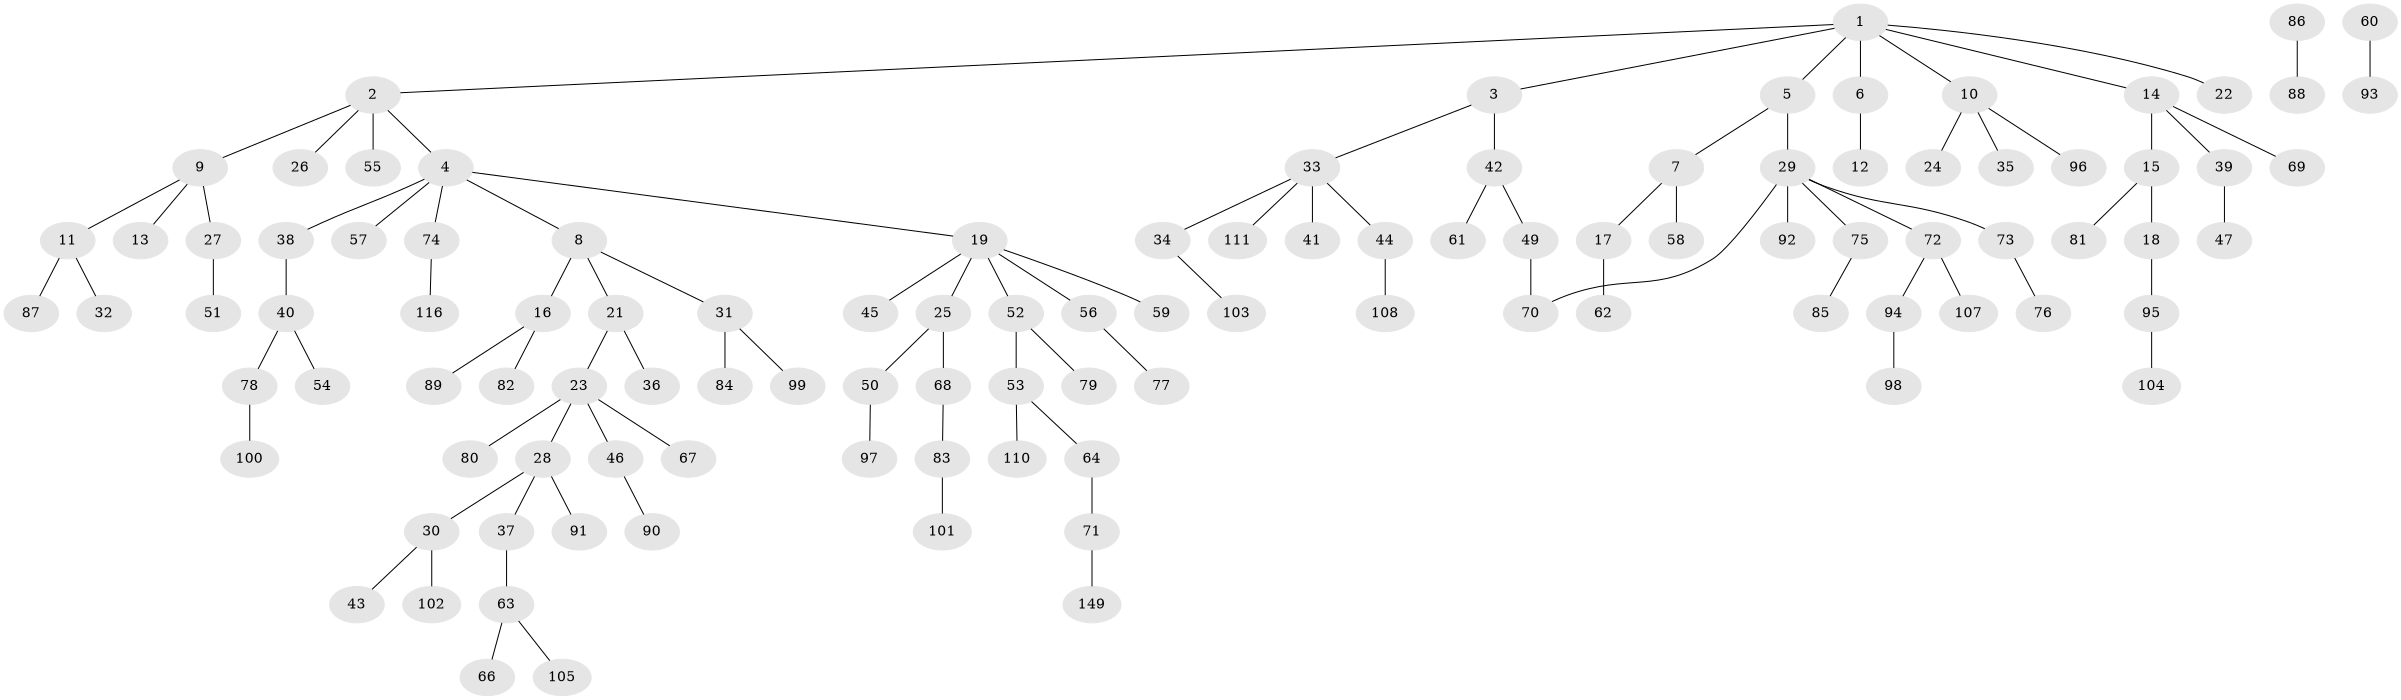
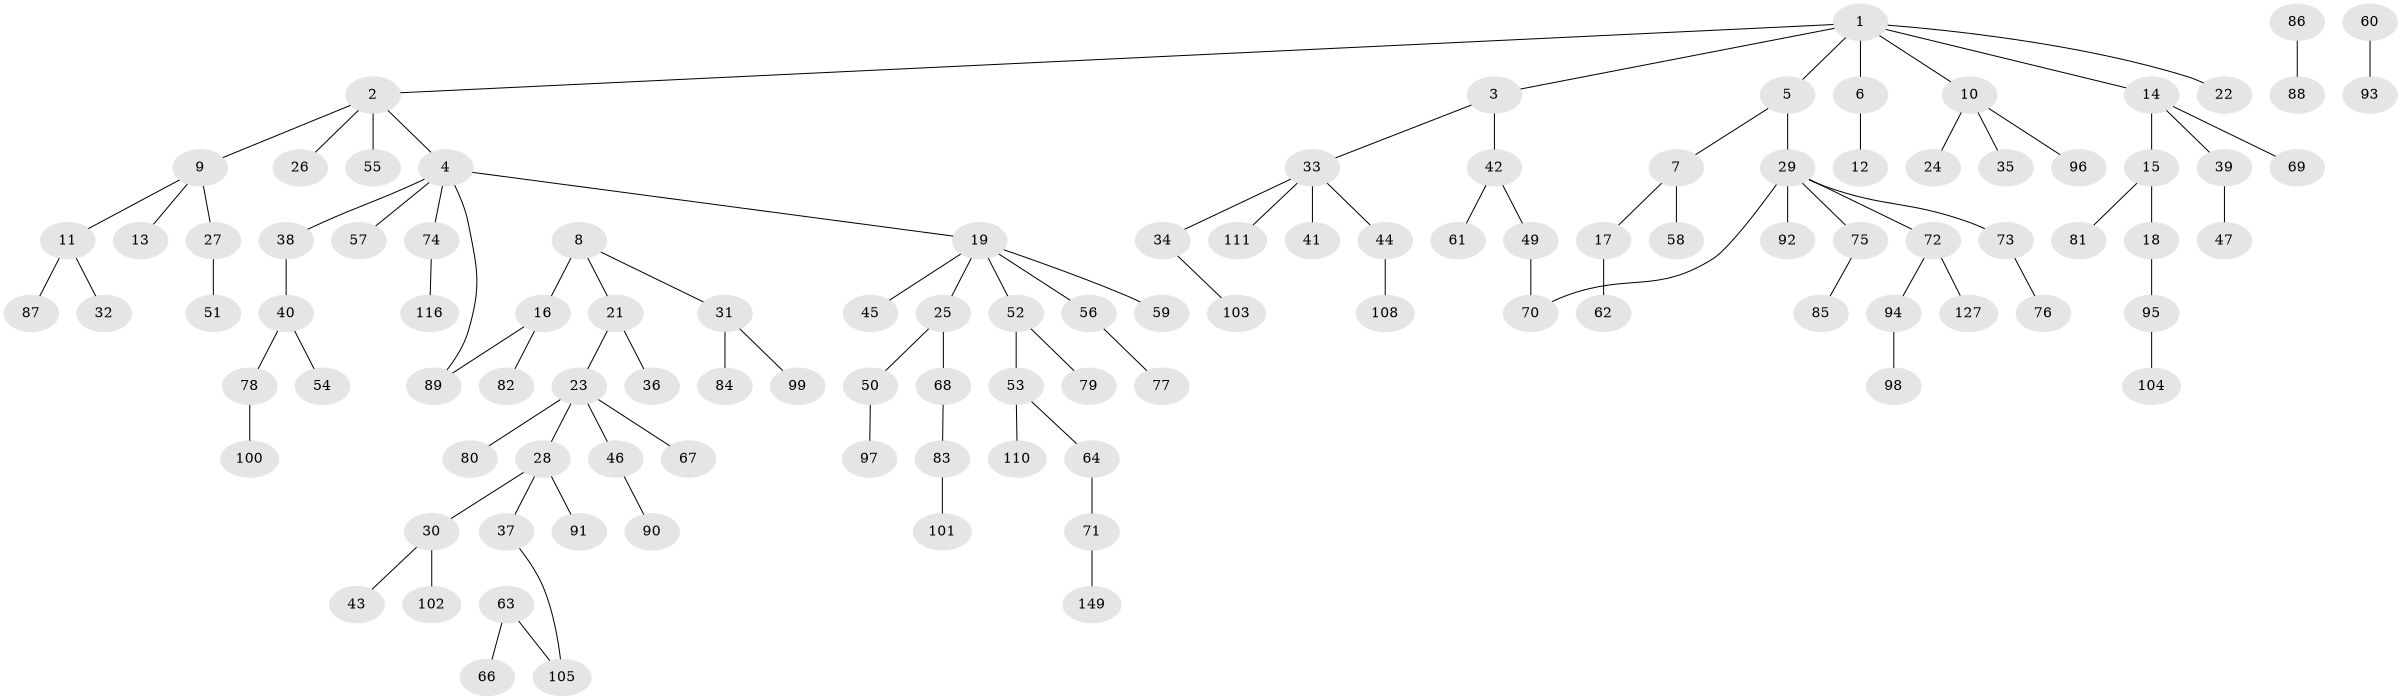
(513, 204) -> (477, 279)
(1969, 313) -> (1969, 313)
(507, 568) -> (548, 601)
